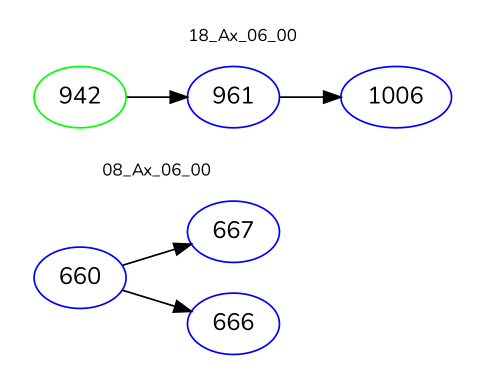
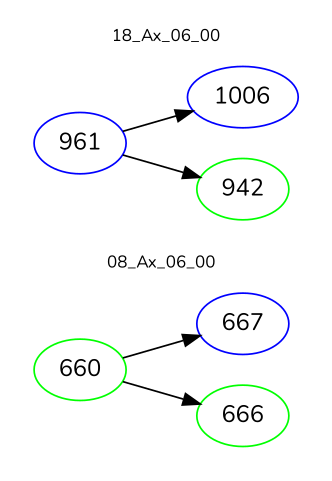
(148, 97) -> (153, 164)
(80, 278) -> (80, 370)
(233, 324) -> (243, 416)
